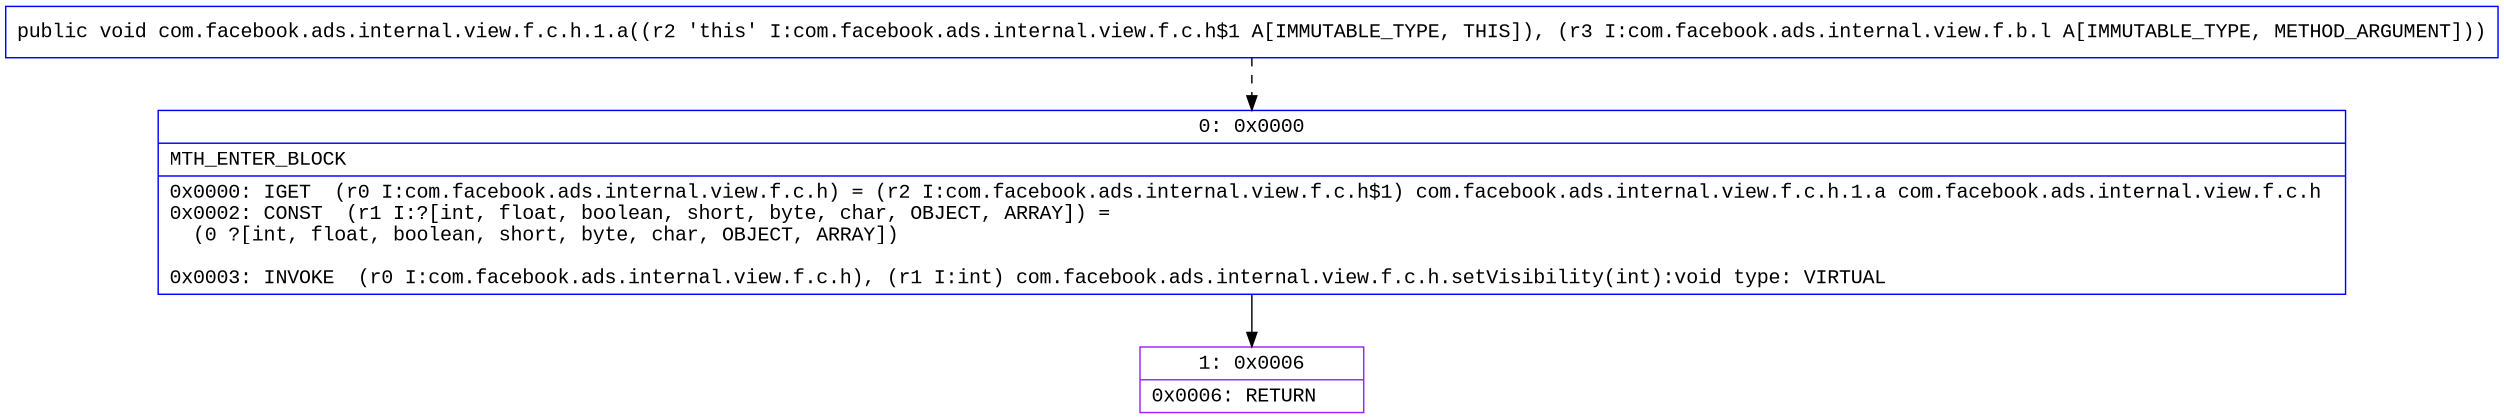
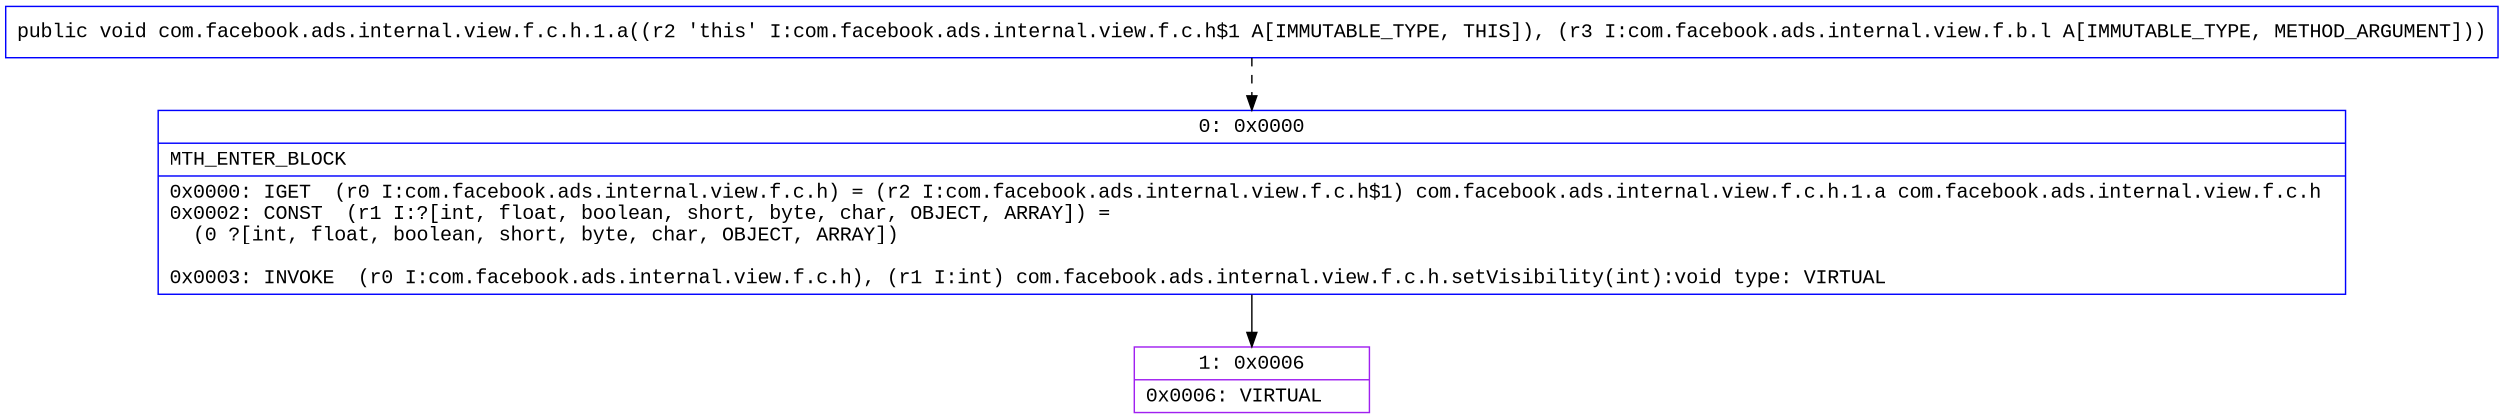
(1252, 395) -> (1252, 395)
